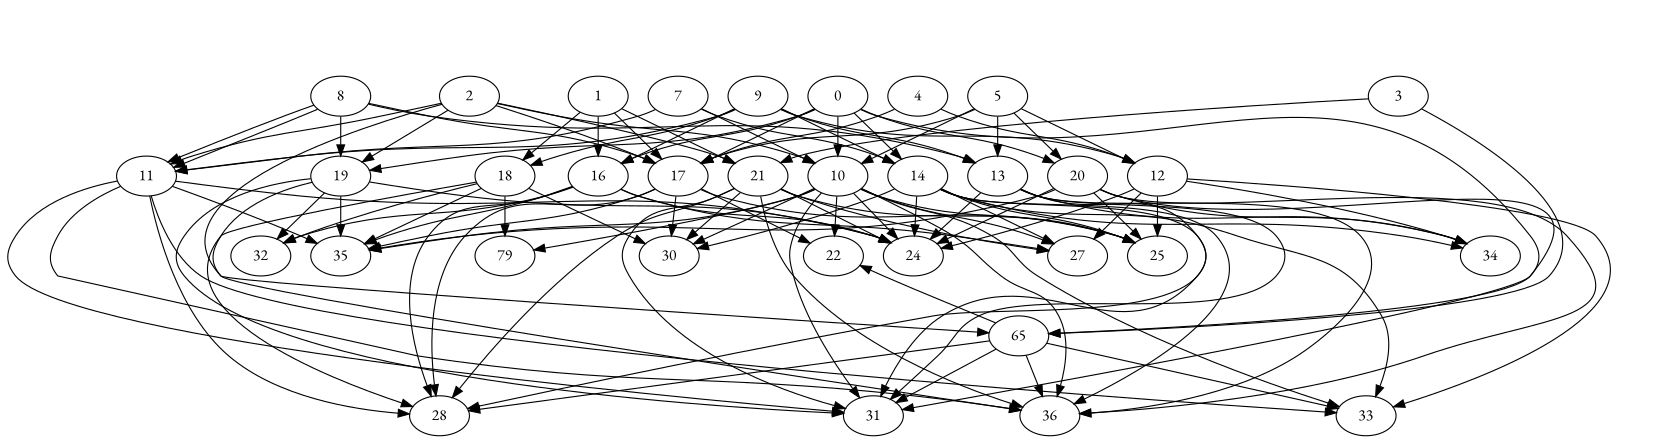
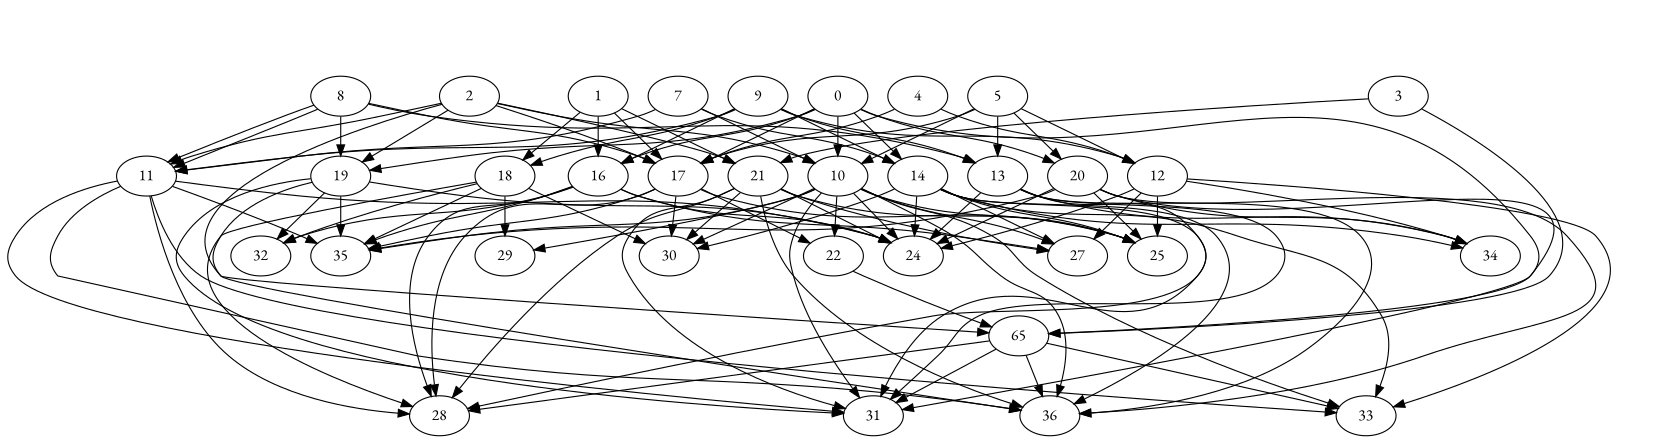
(505, 256) -> (505, 256)
(933, 297) -> (917, 298)
